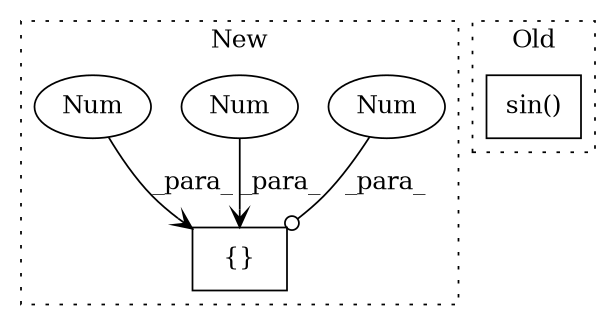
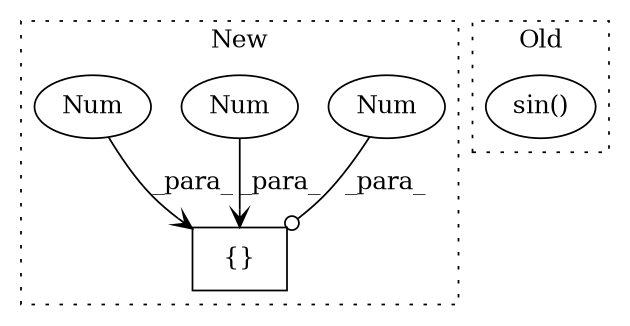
(534, 107) -> (541, 107)
